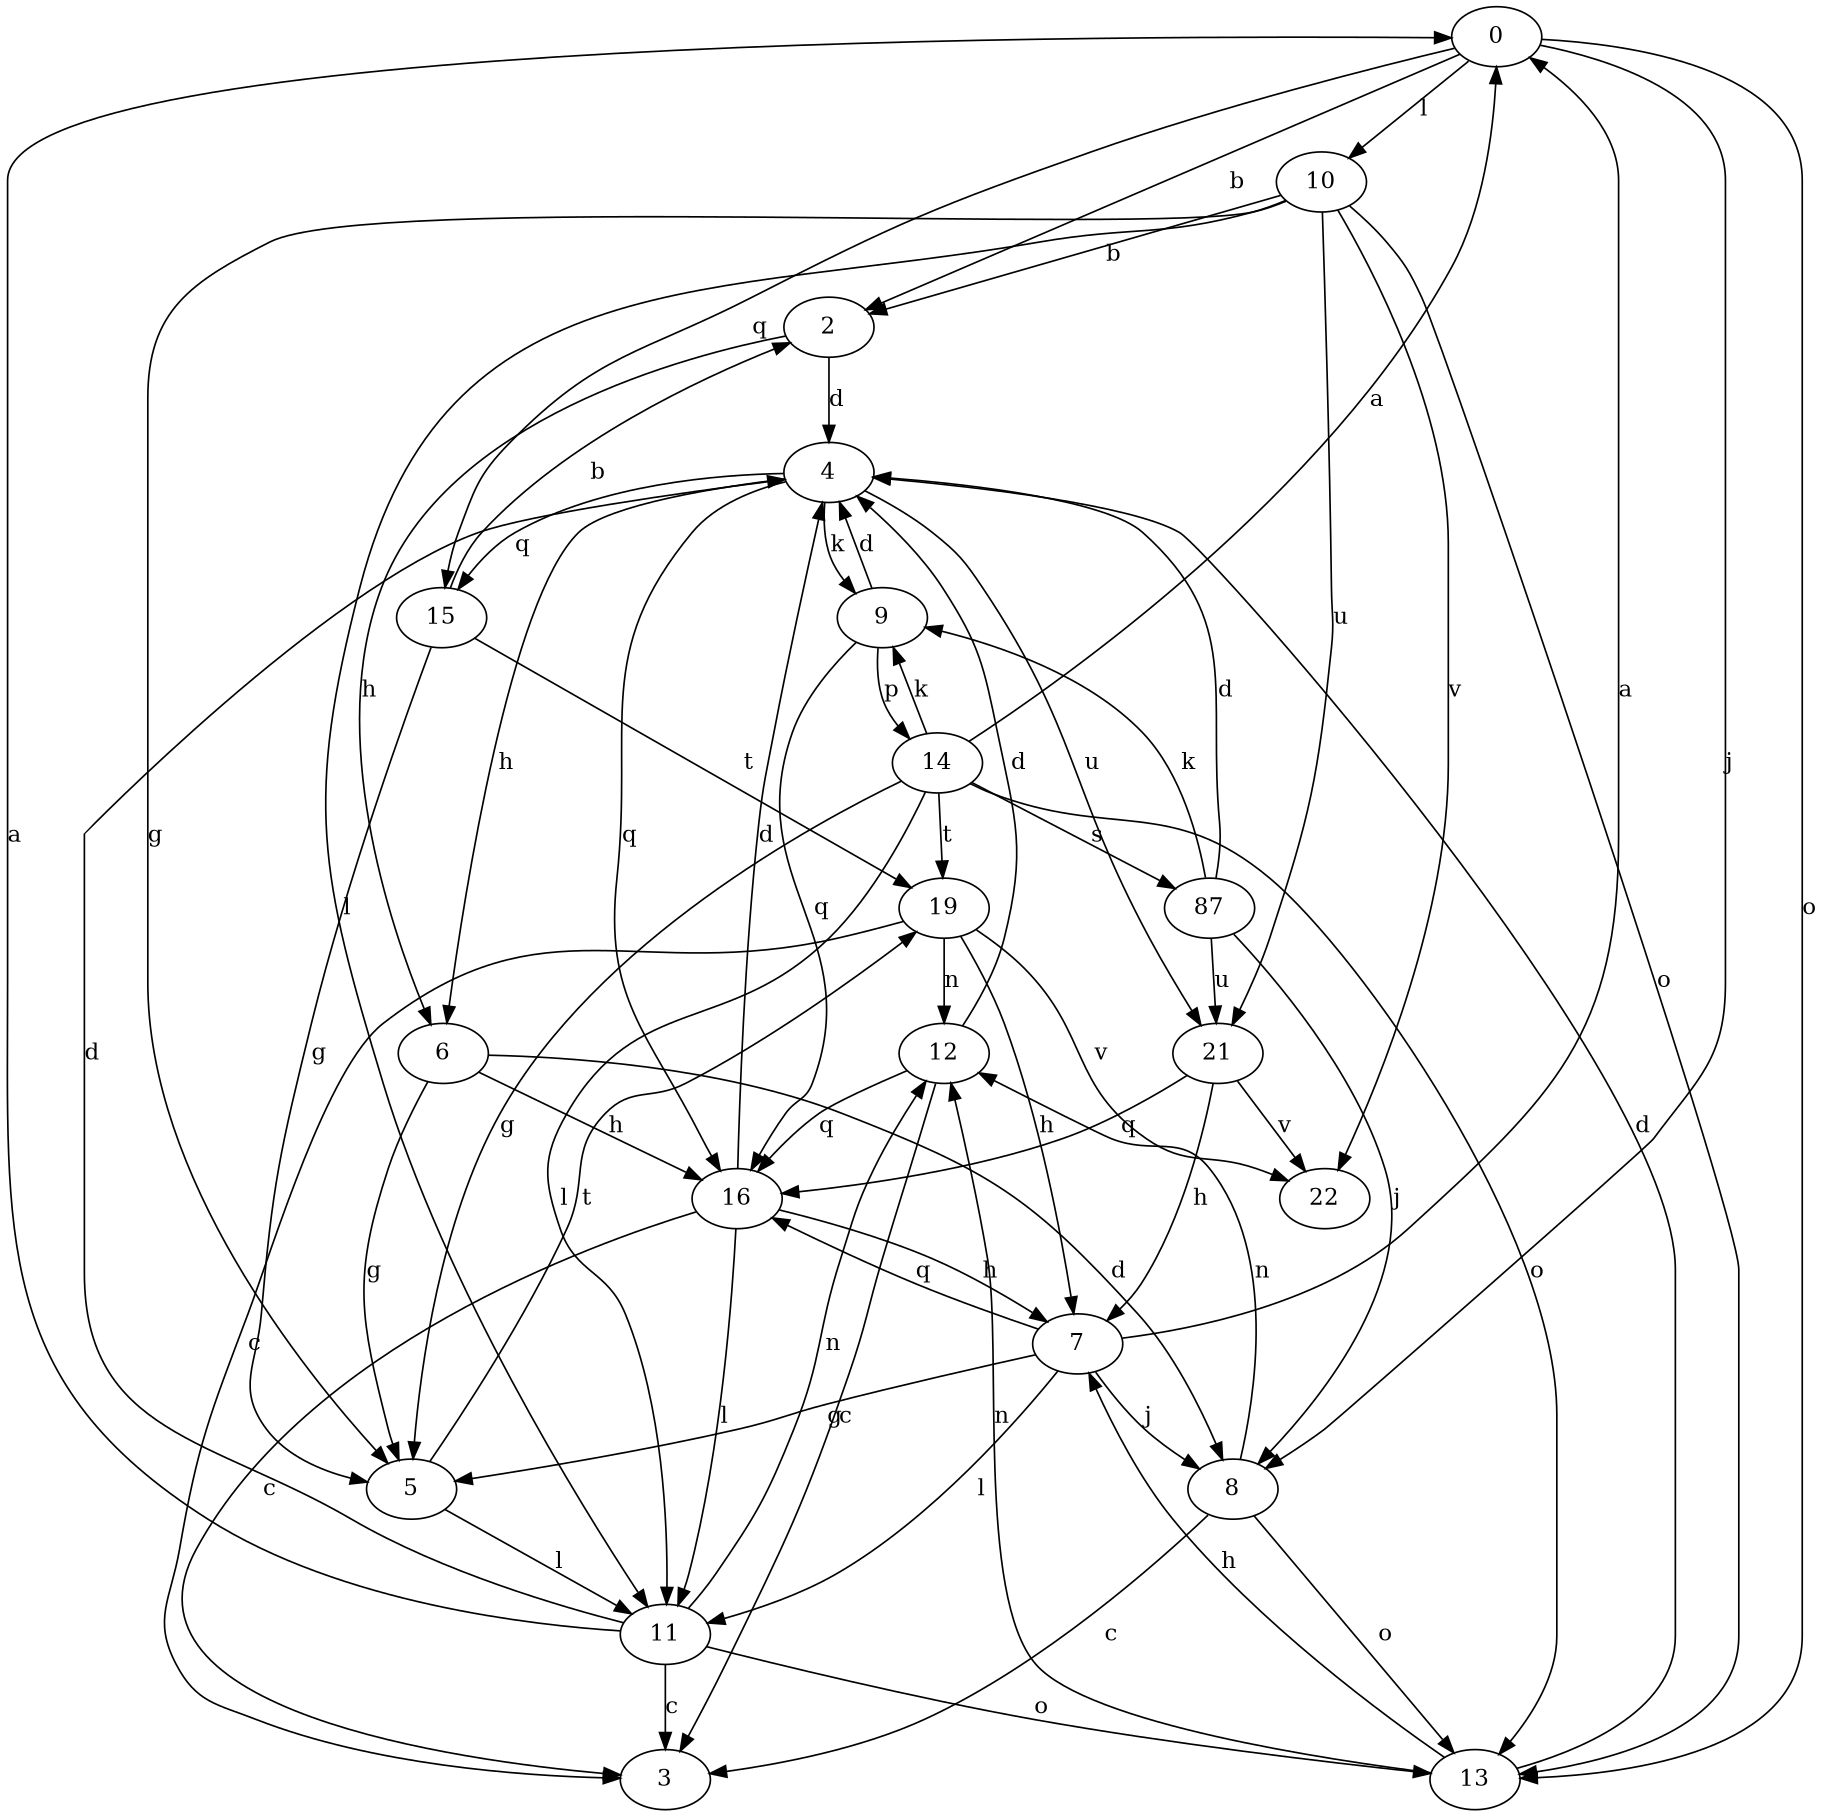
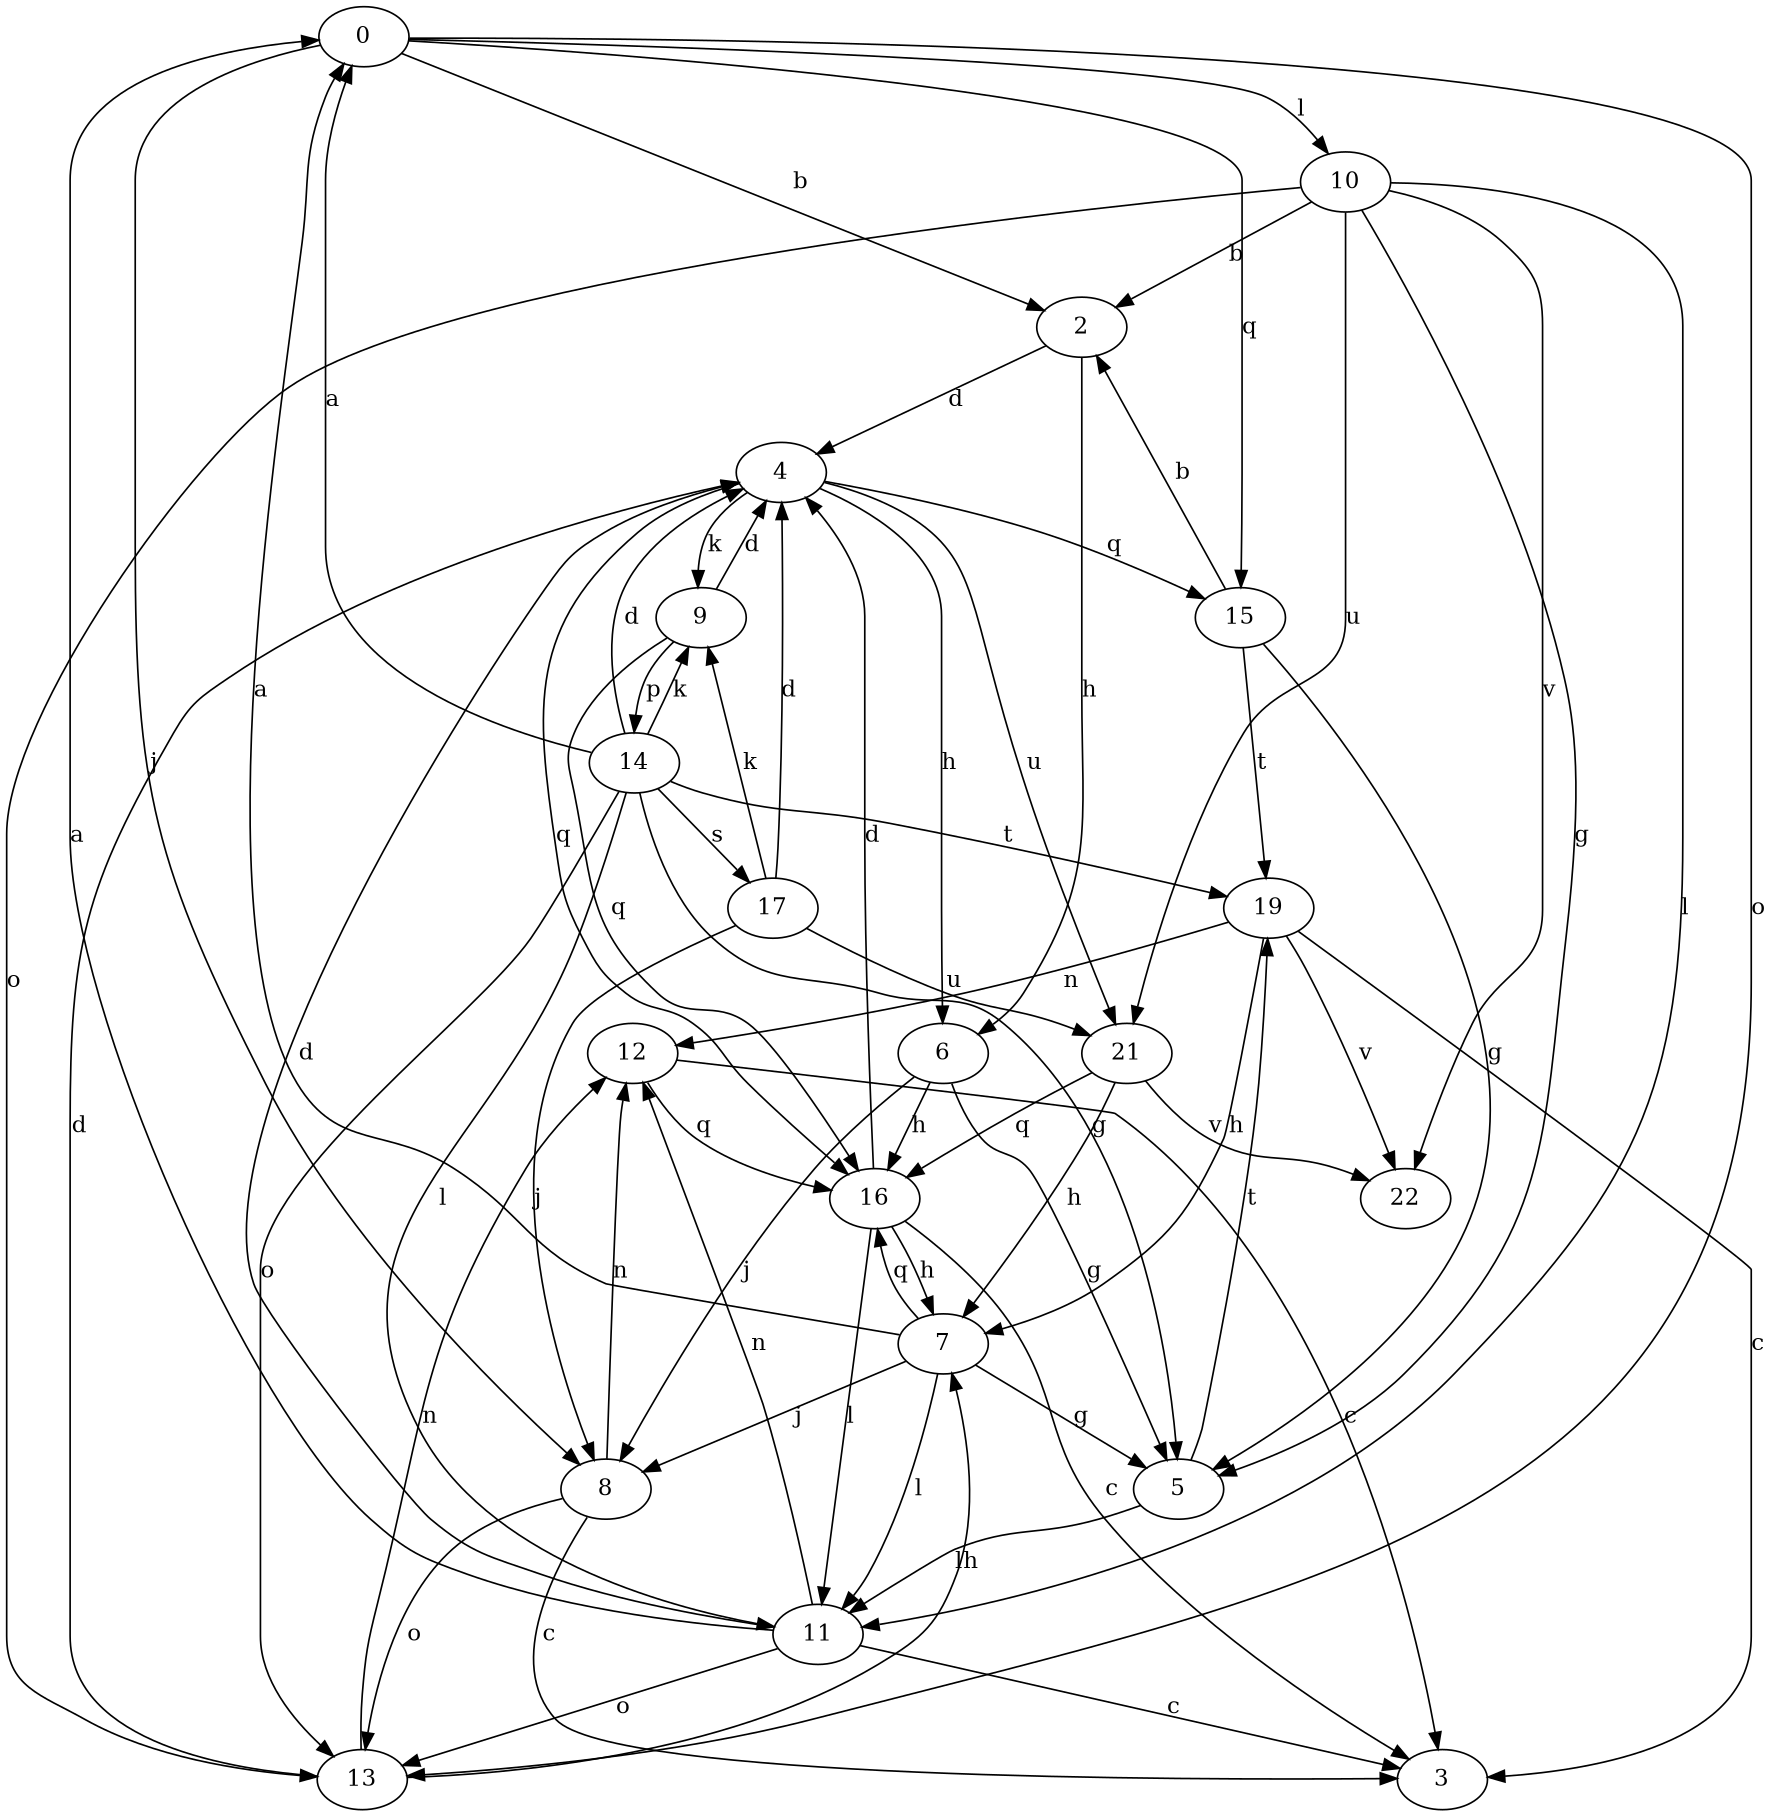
(1002, 753) -> (623, 591)
(1210, 908) -> (773, 908)
(1119, 1271) -> (747, 1271)
